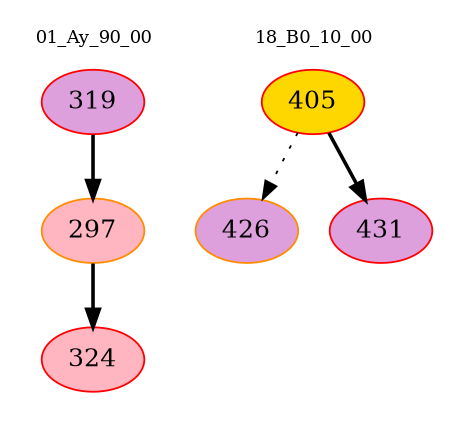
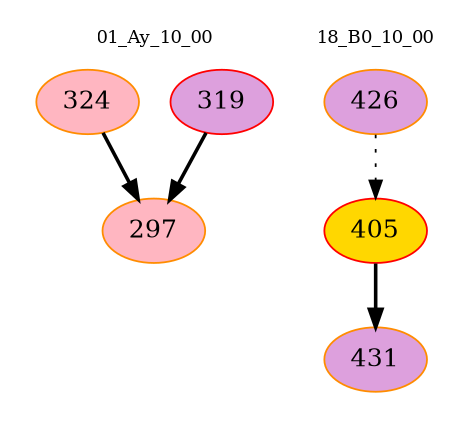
(94, 38) -> (155, 38)
(284, 158) -> (376, 158)
(381, 231) -> (376, 360)
(93, 286) -> (116, 158)
(93, 360) -> (88, 102)
